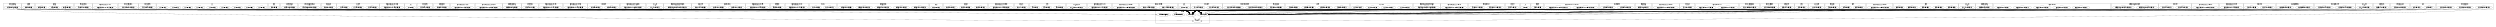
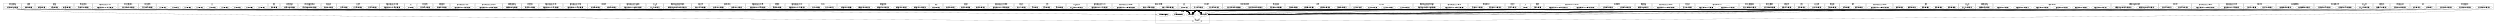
(530, 8) -> (530, 8)
none -> (2101, 8)
